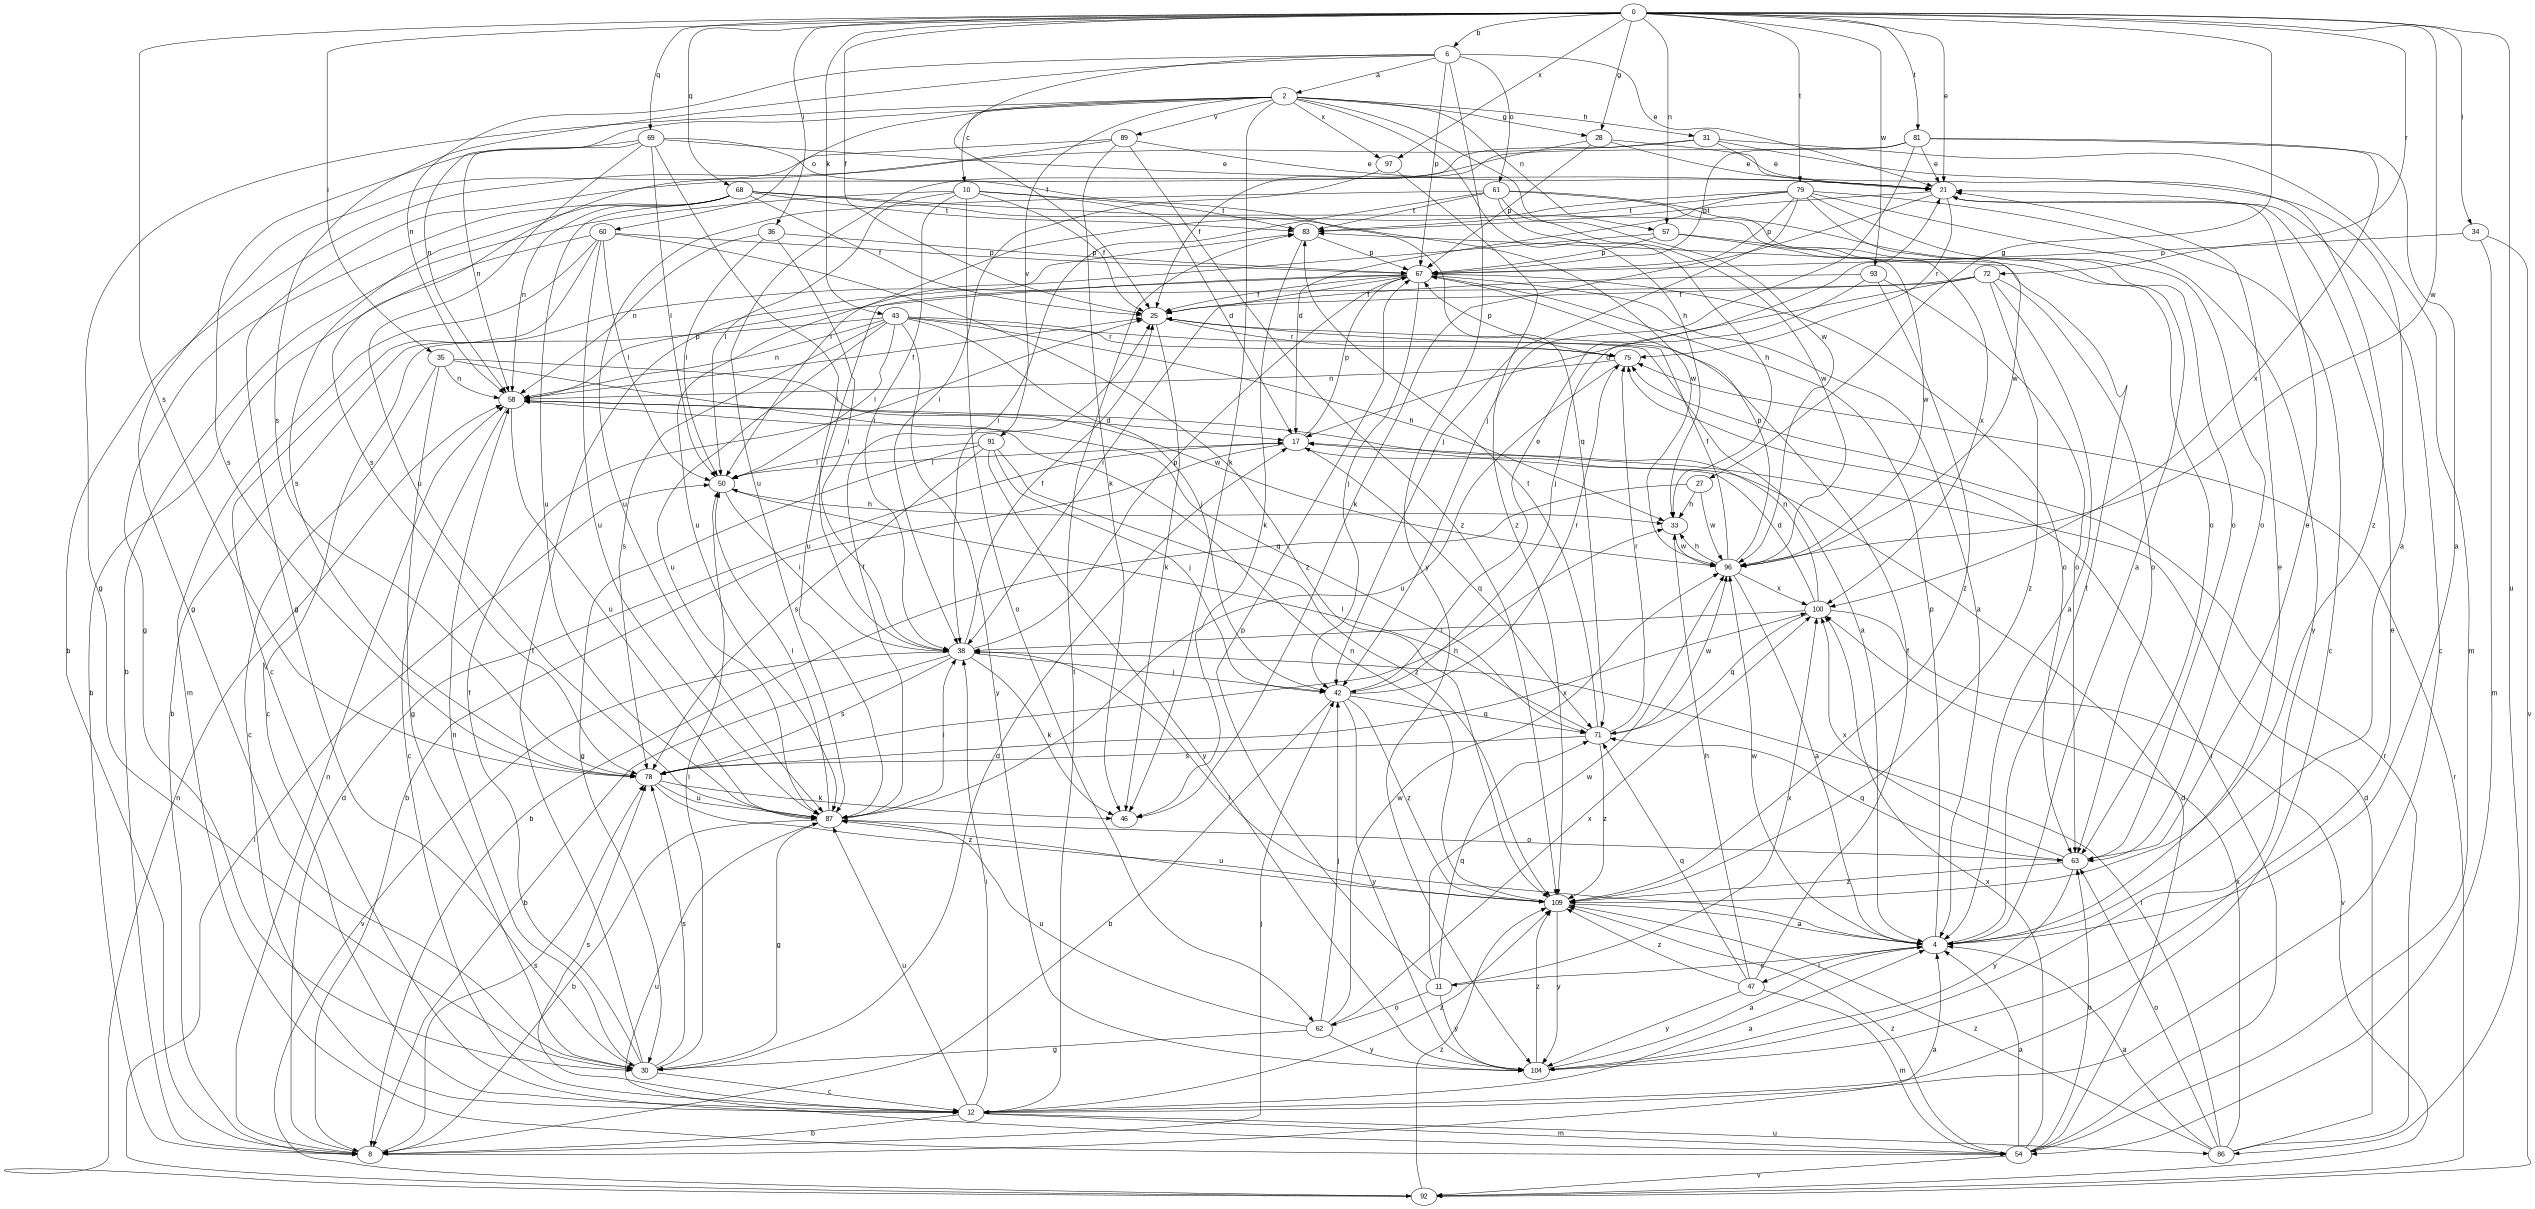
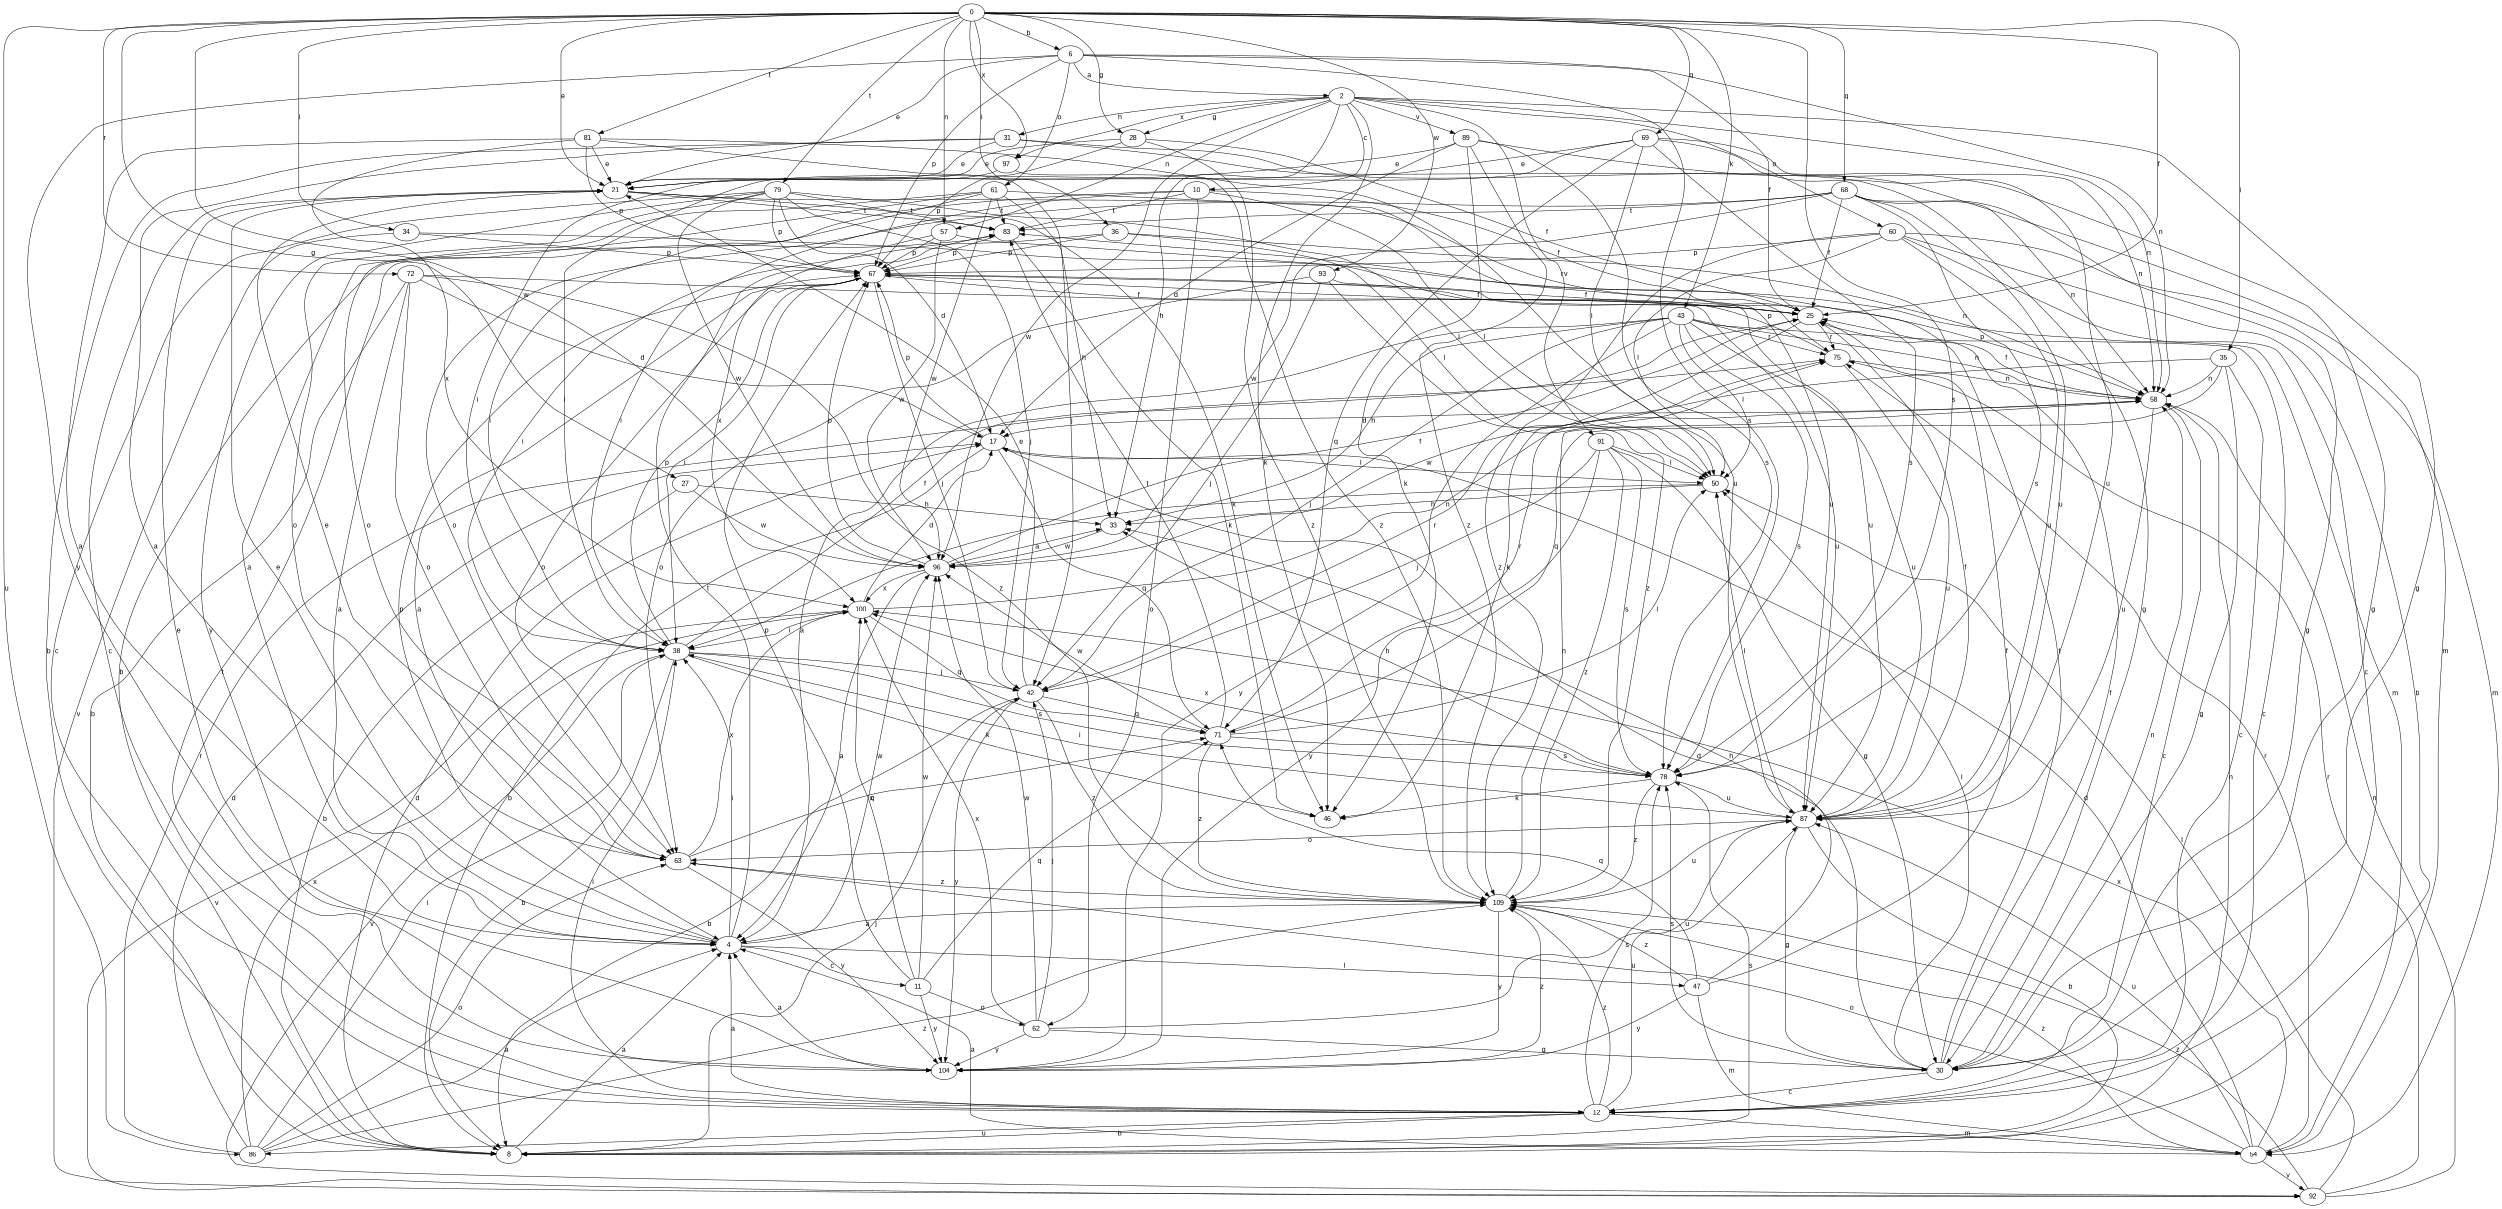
(1176, 233) -> (1205, 274)
(1697, 547) -> (1037, 547)
